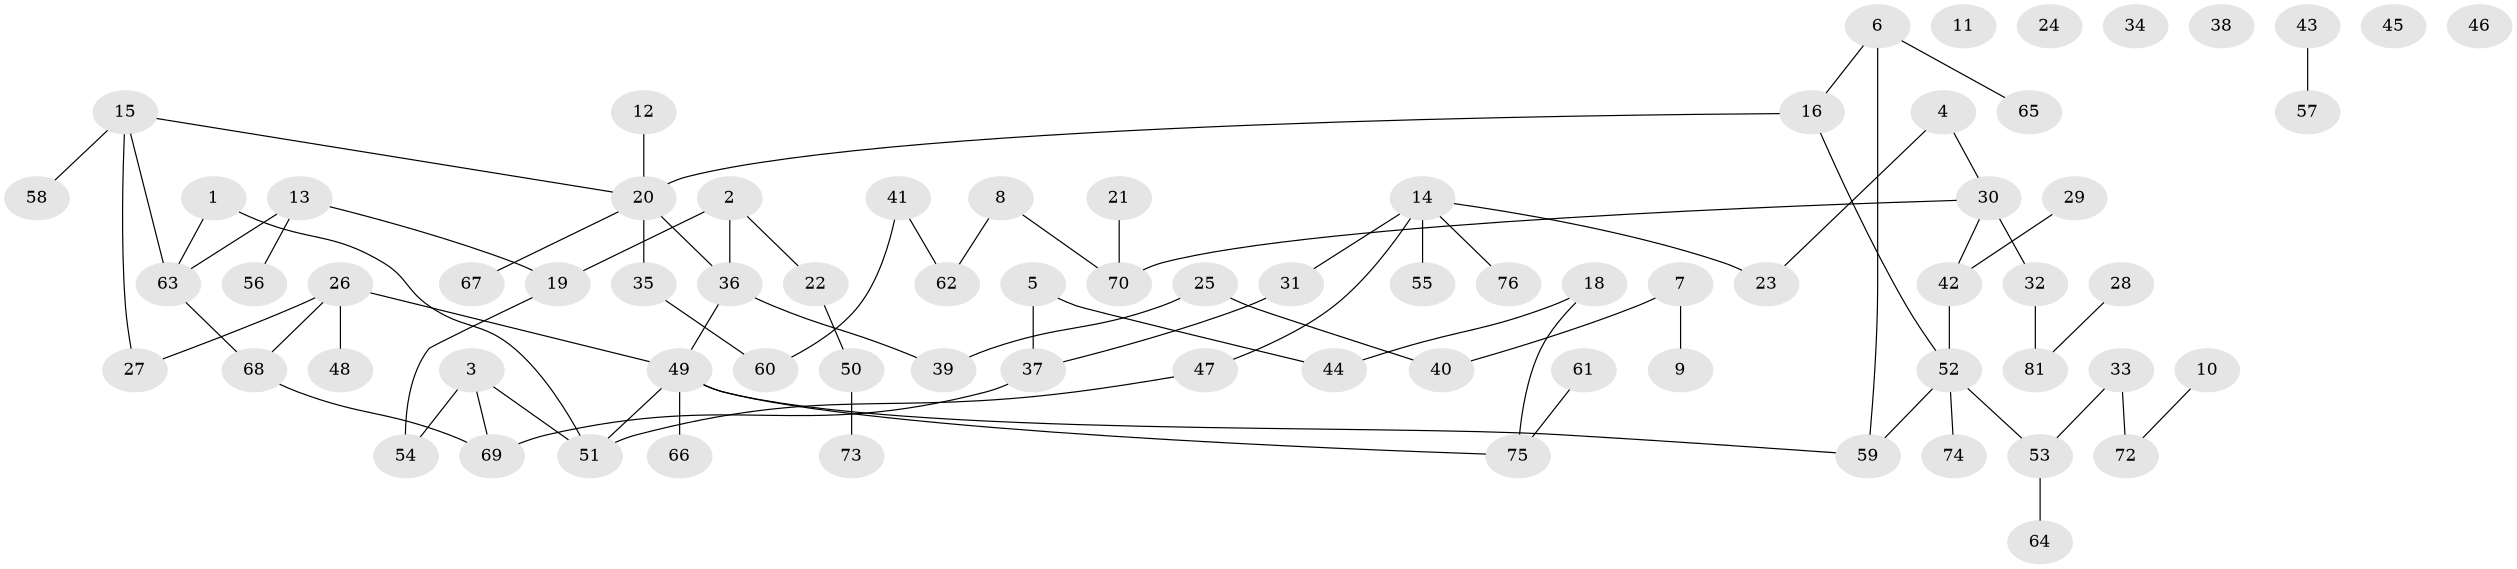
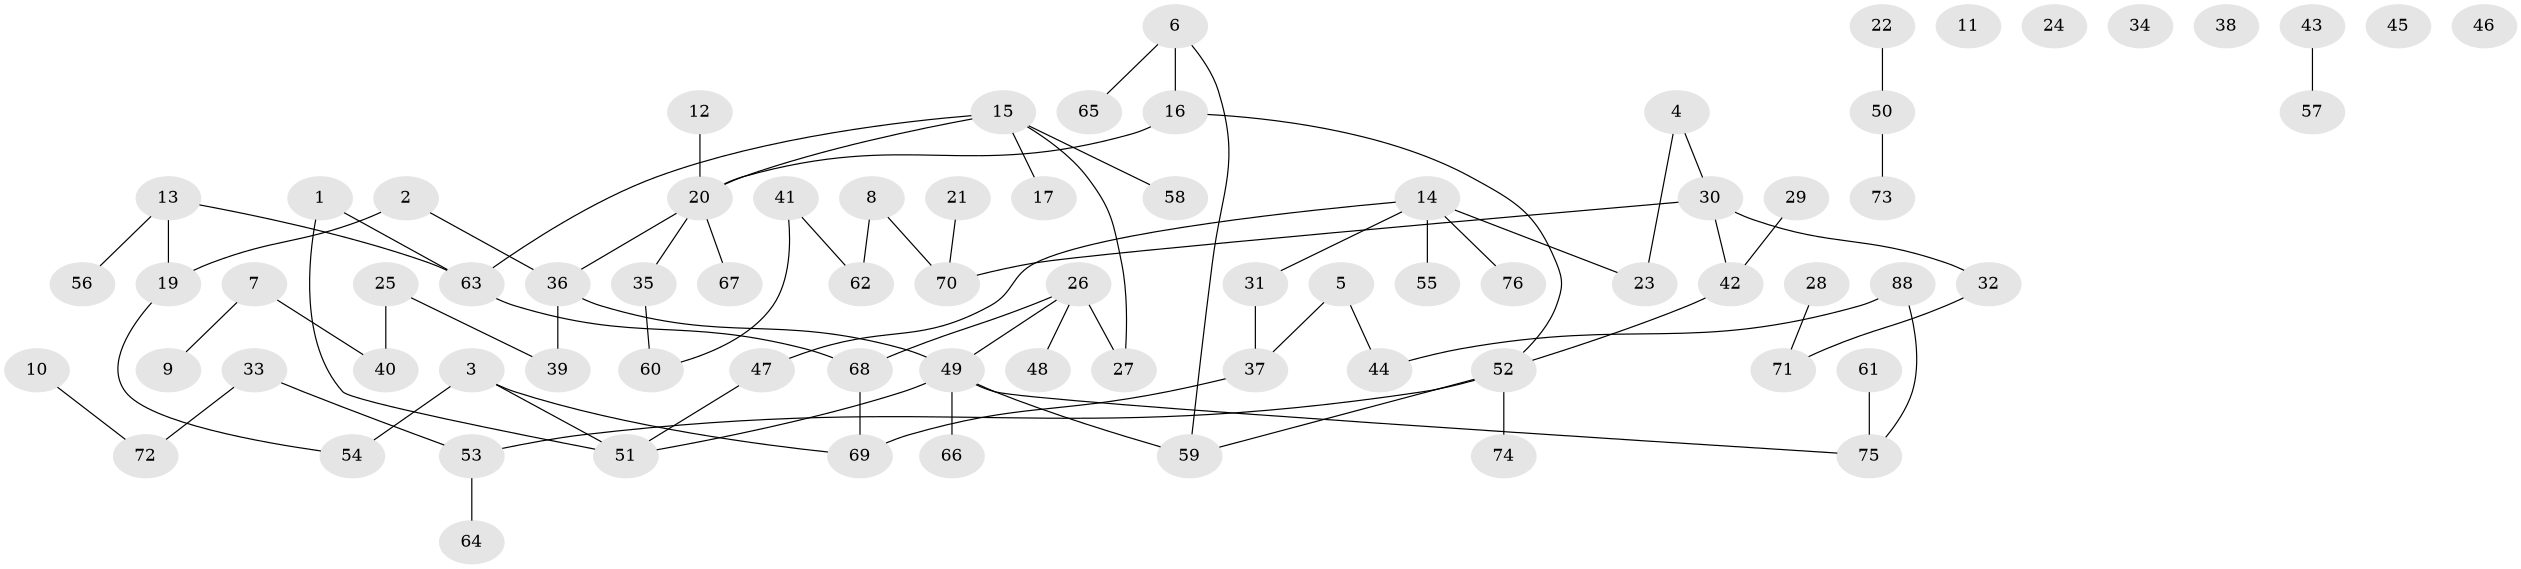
none -> (1044, 198)
(773, 241) -> none
(1595, 284) -> (1903, 284)
(2035, 370) -> (1783, 370)
